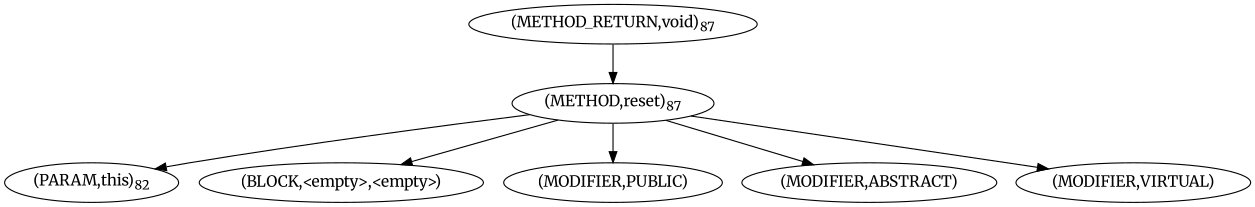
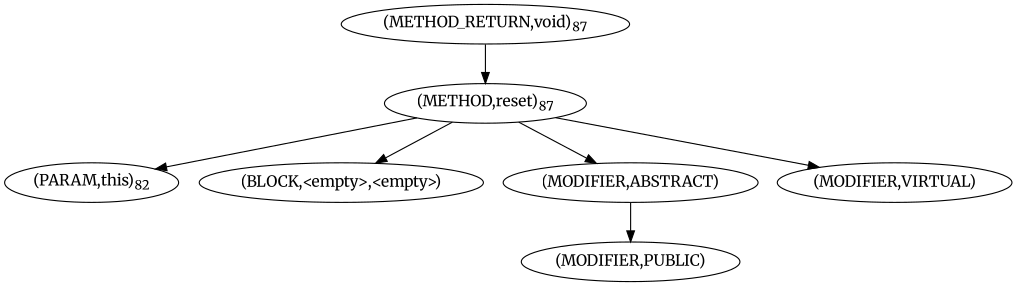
(613, 138) -> (631, 217)
